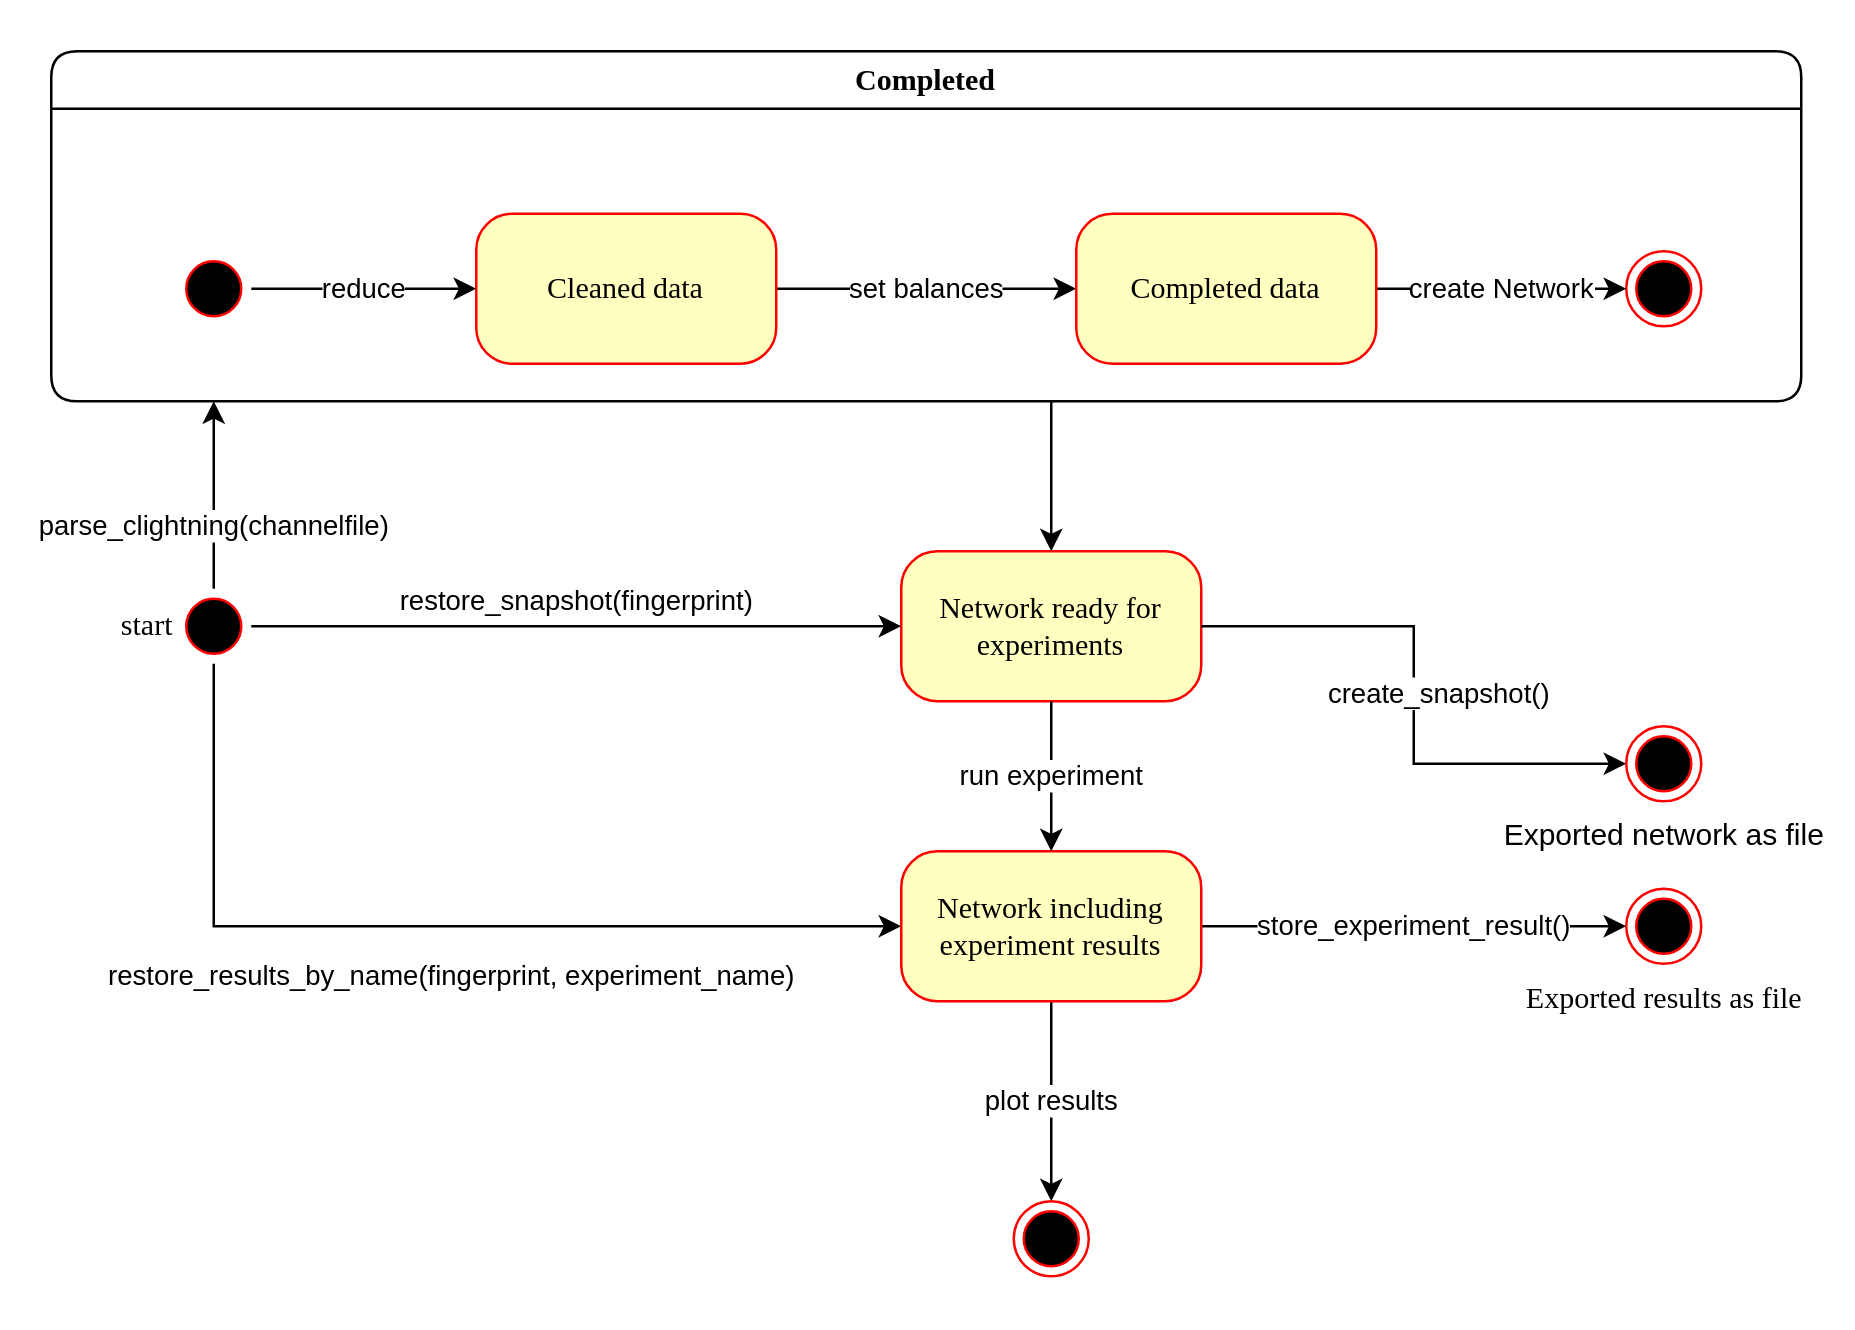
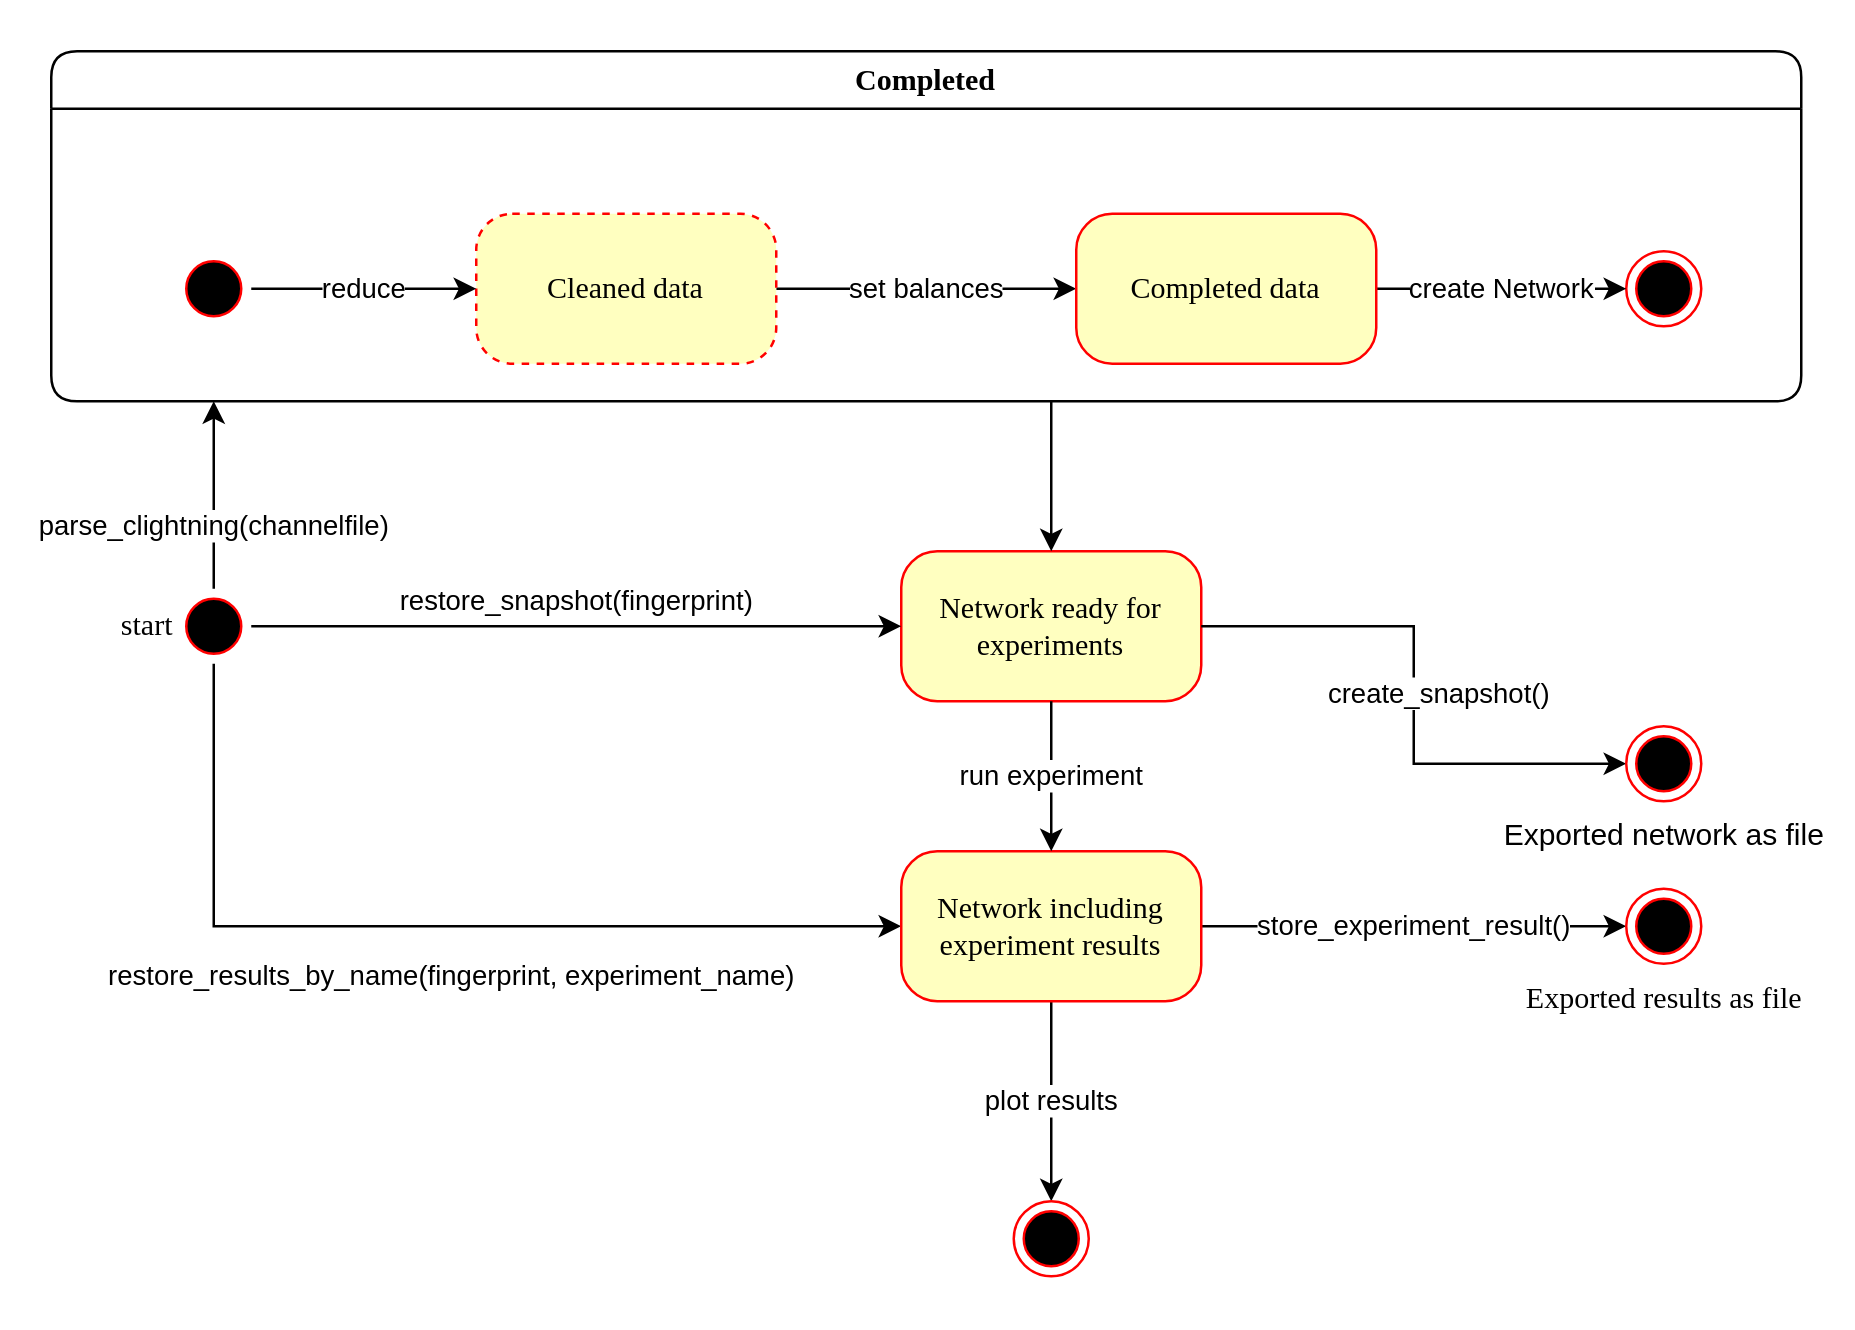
(626, 289) -> (626, 289)
